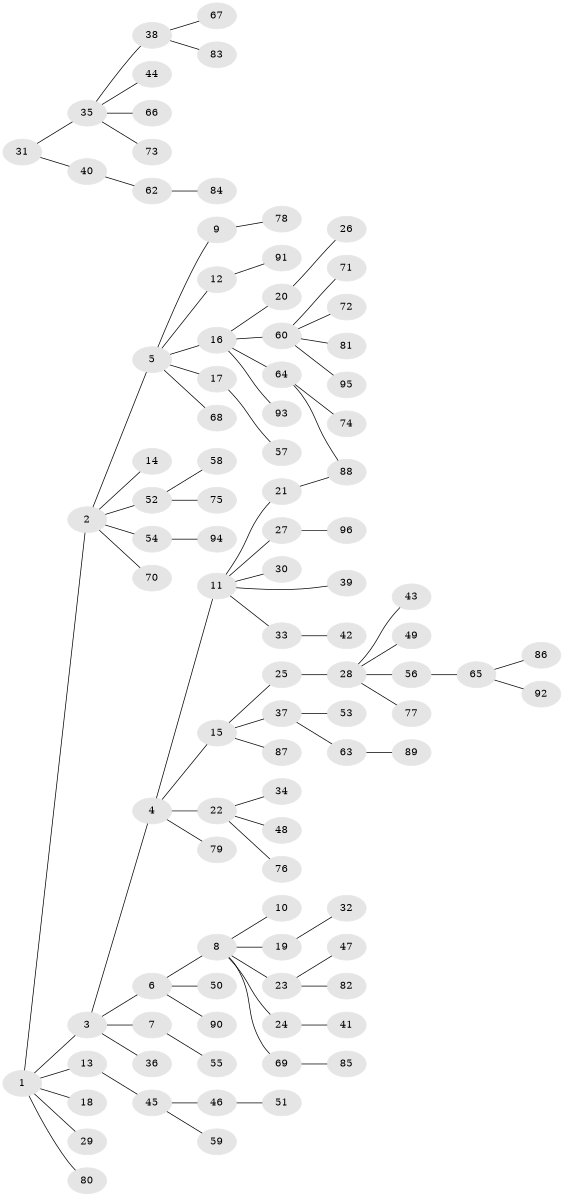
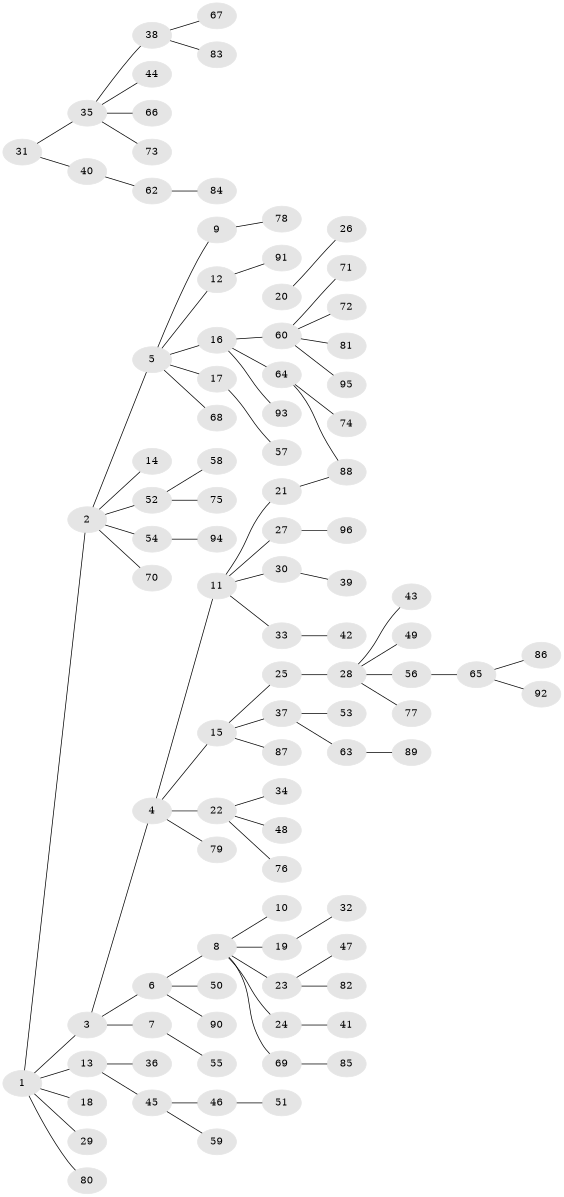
(249, 319) -> none
(282, 590) -> (314, 576)
(120, 1044) -> (120, 1064)
